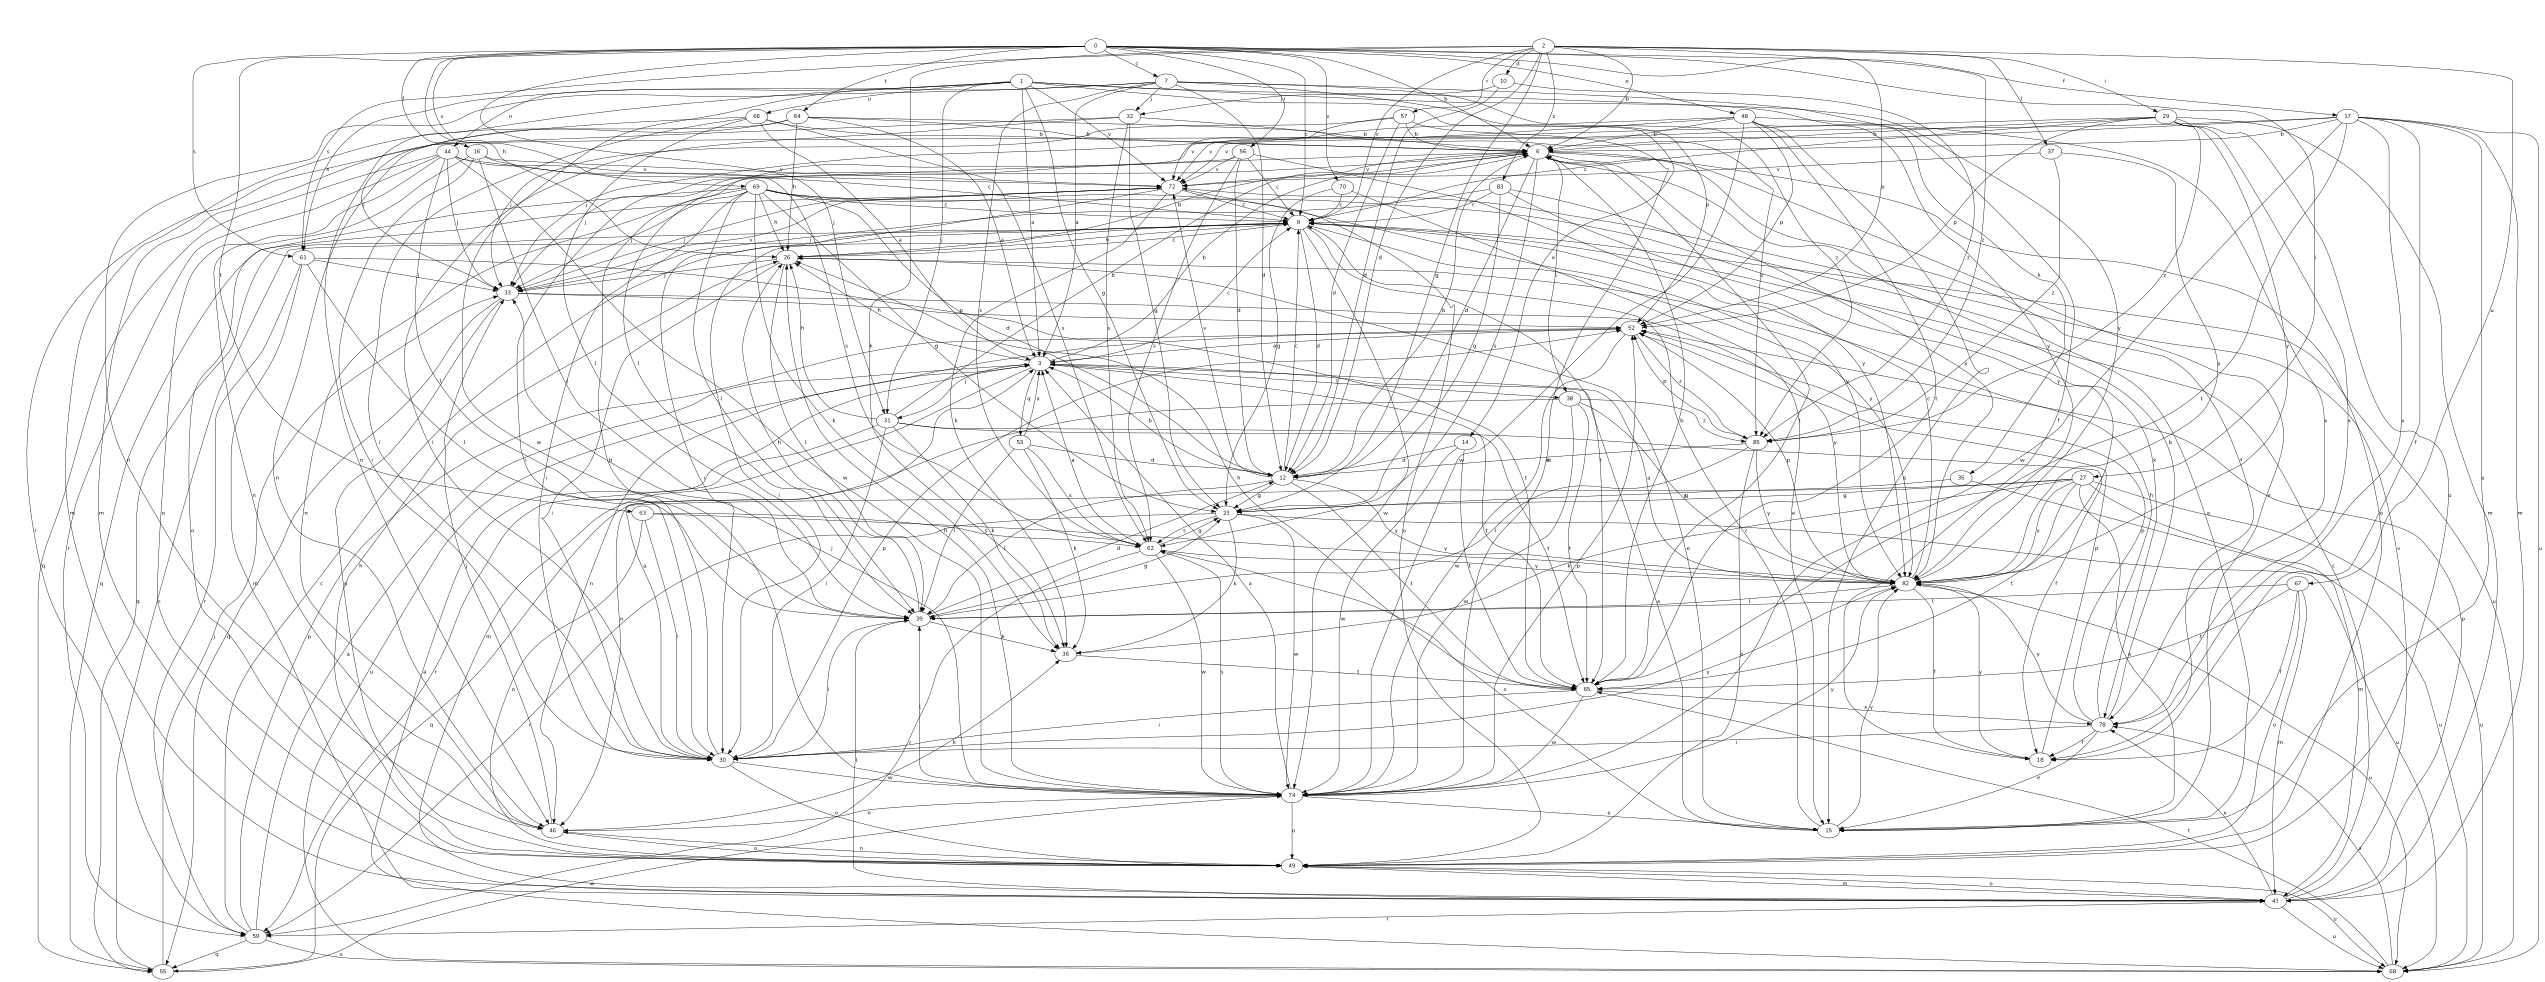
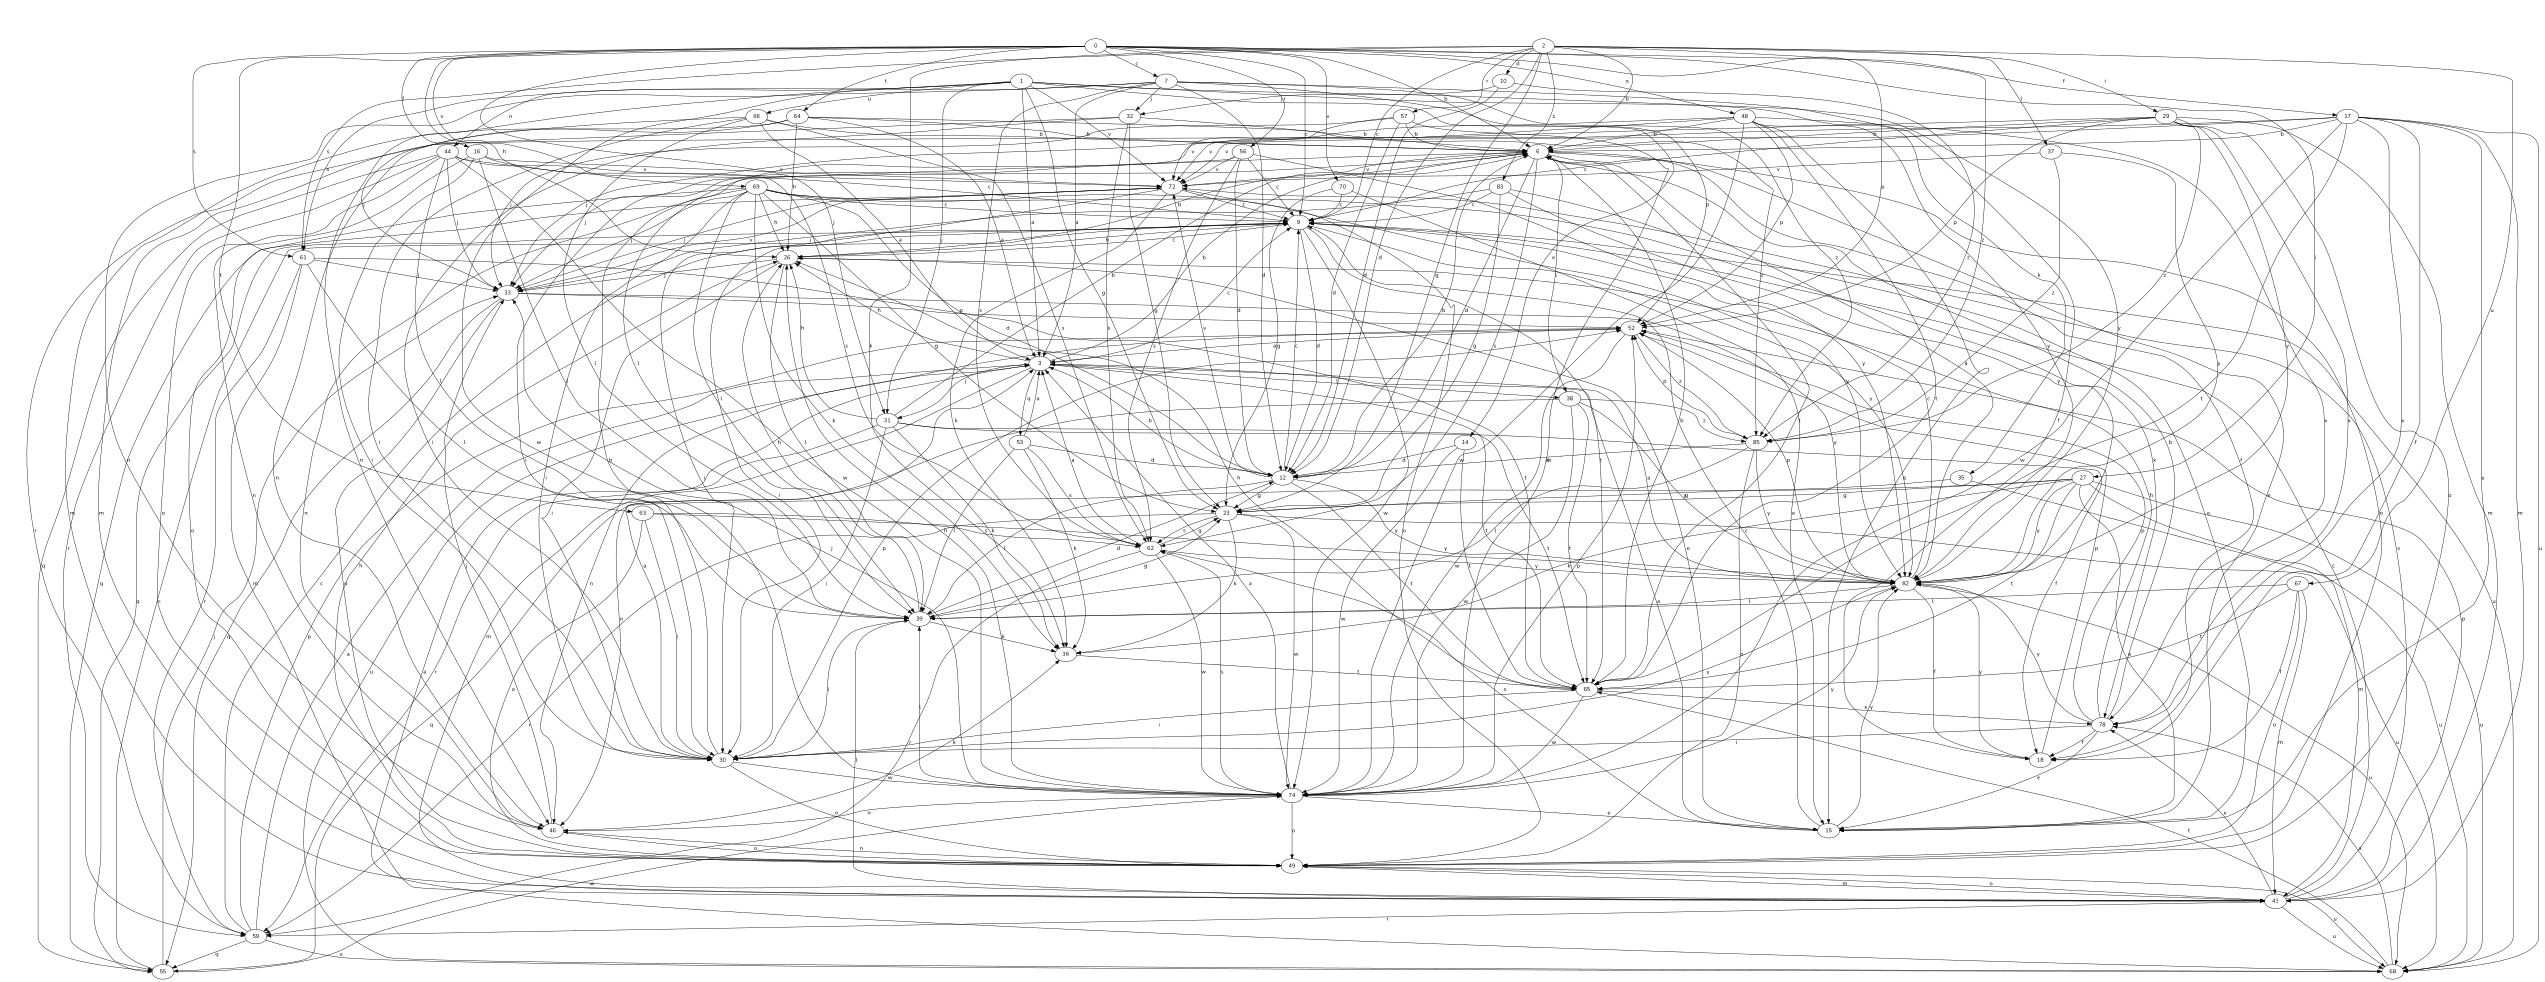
(1966, 364) -> (1966, 364)
